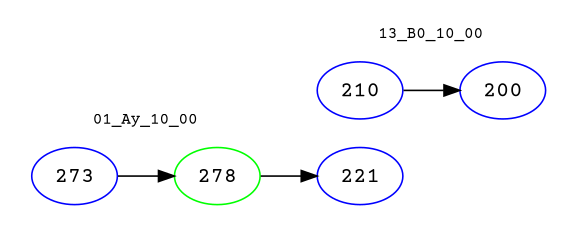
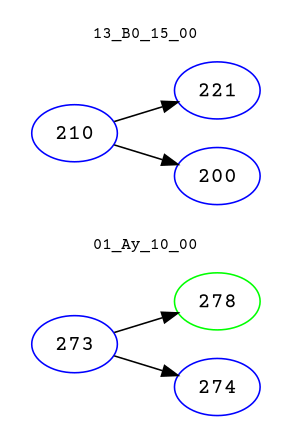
(431, 34) -> (146, 34)
(283, 176) -> (138, 114)
none -> (217, 387)
